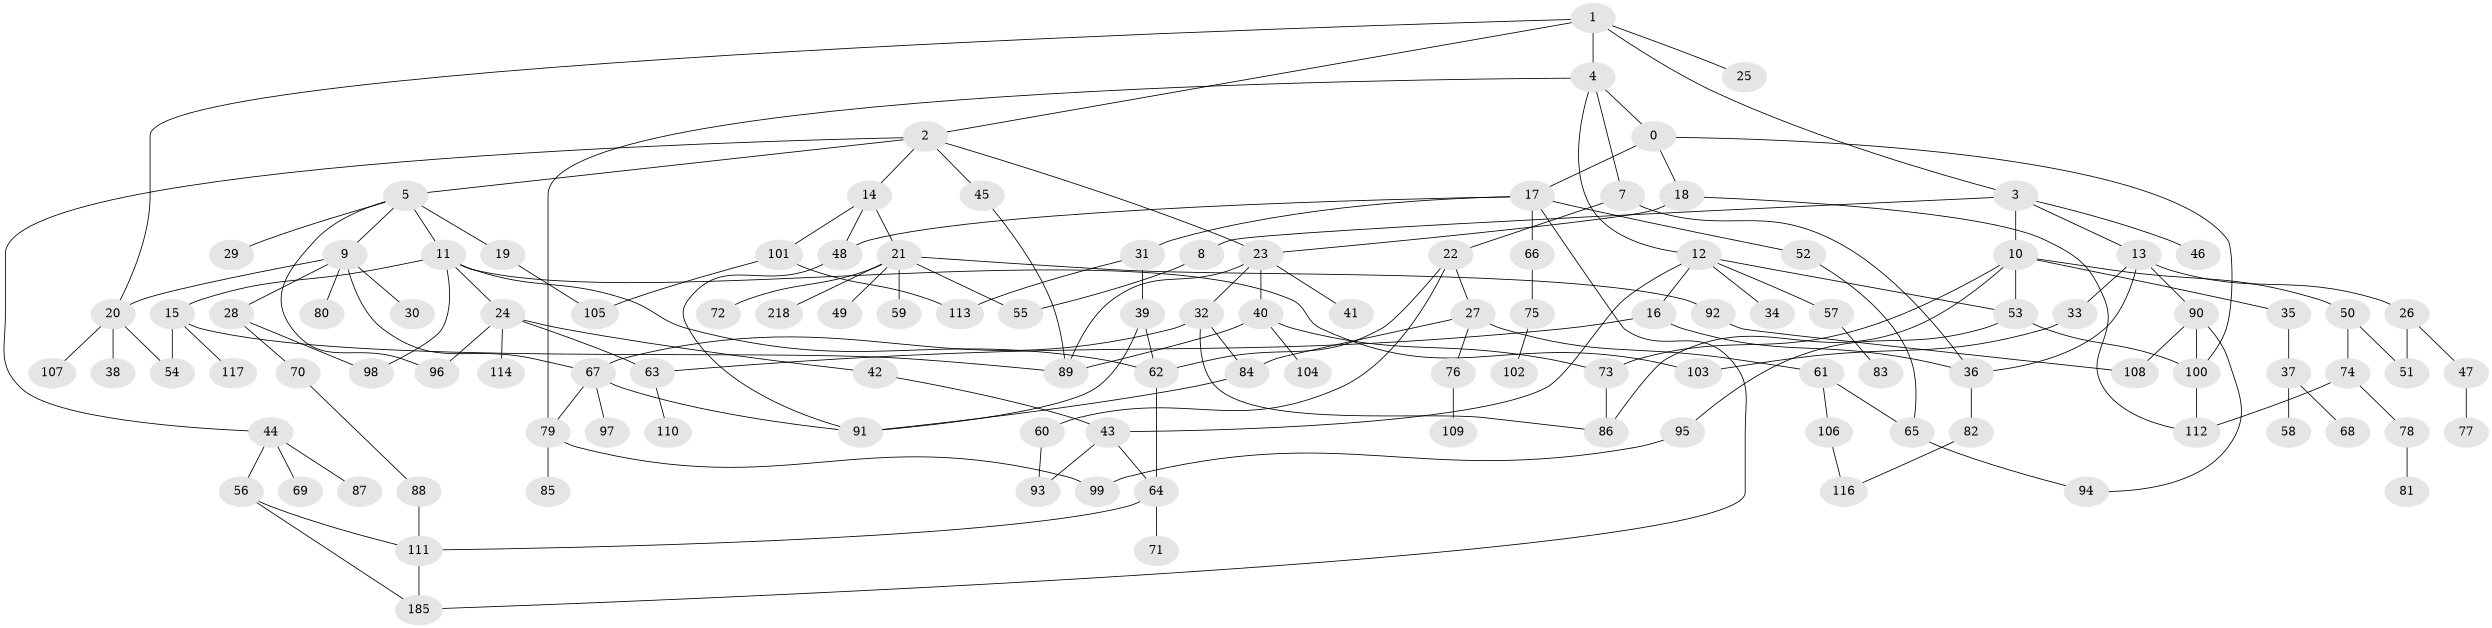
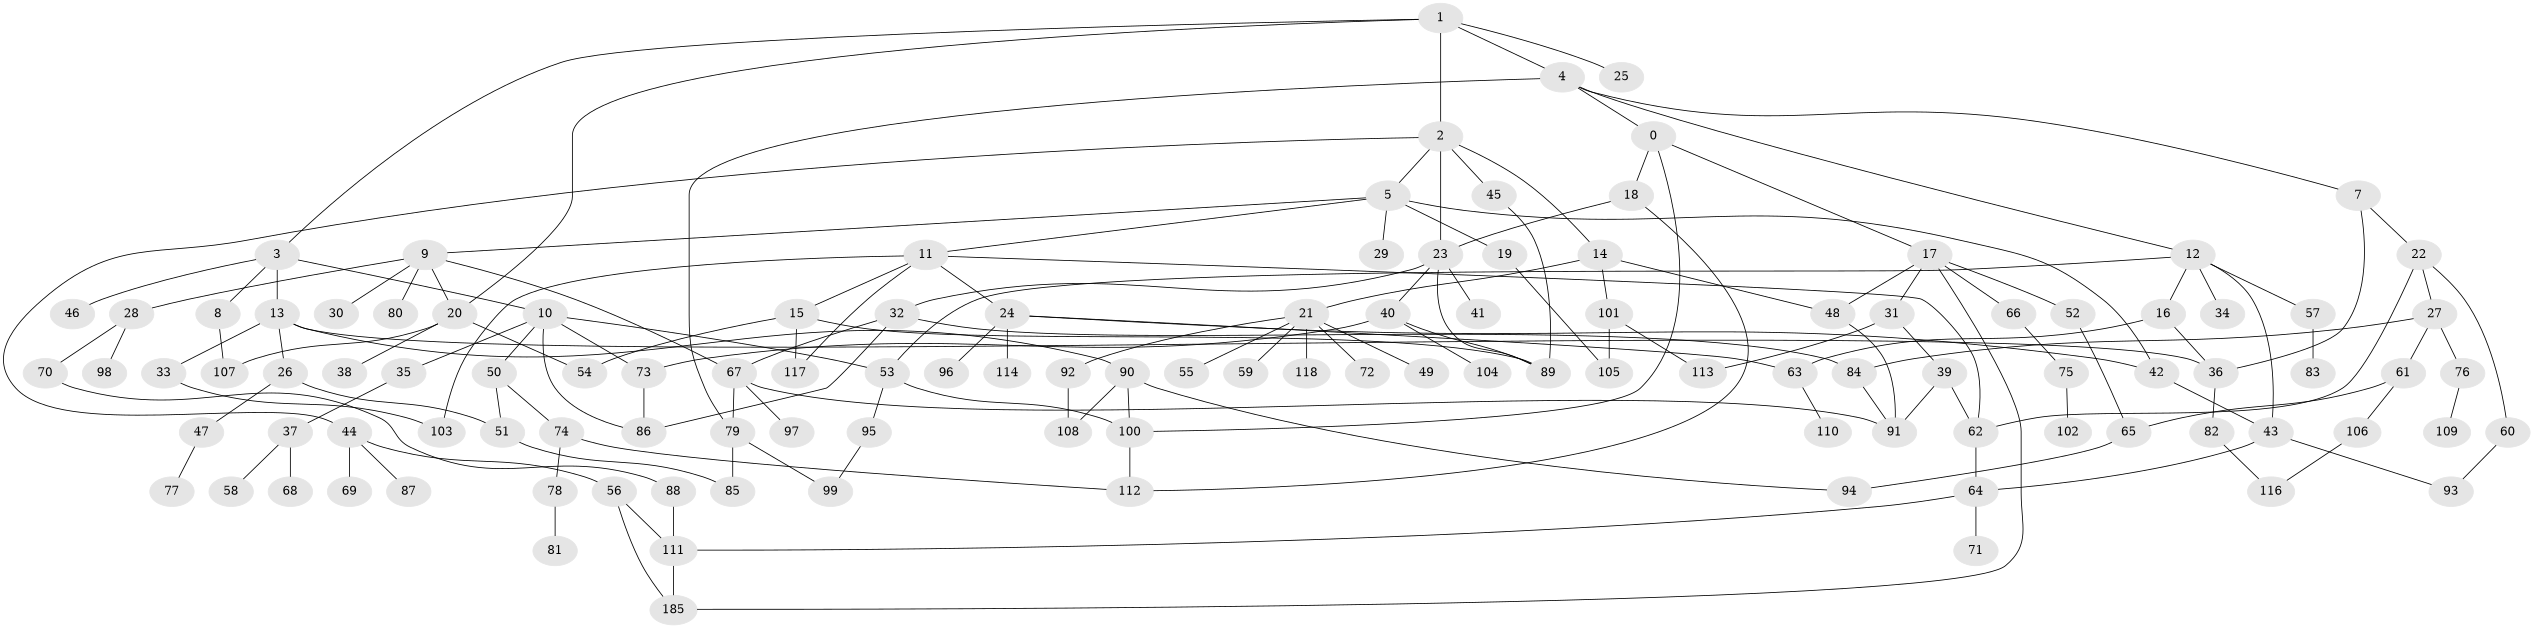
(1114, 289) -> (222, 349)
(282, 308) -> (1801, 217)
(779, 314) -> (1307, 373)
(441, 330) -> (856, 310)
none -> (618, 462)
